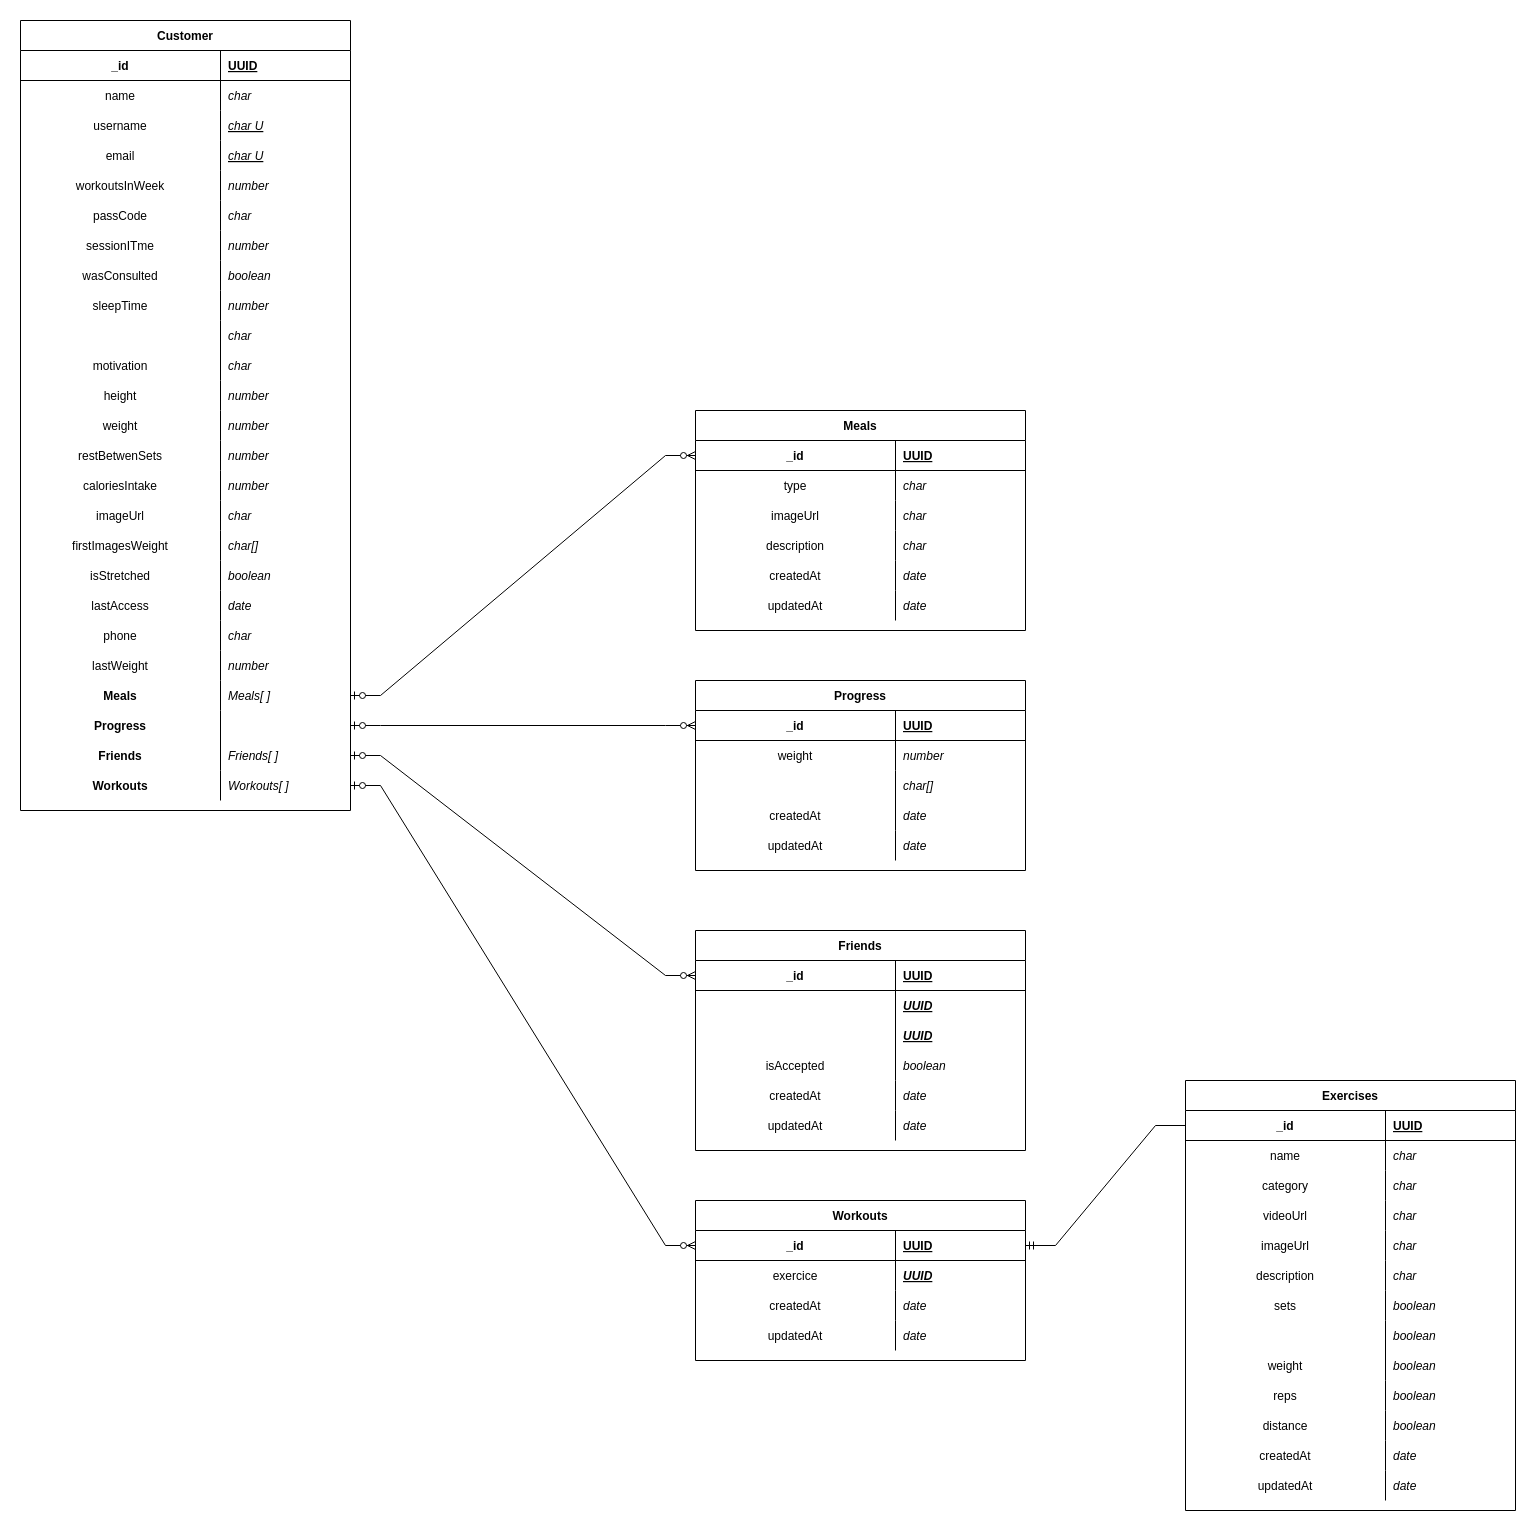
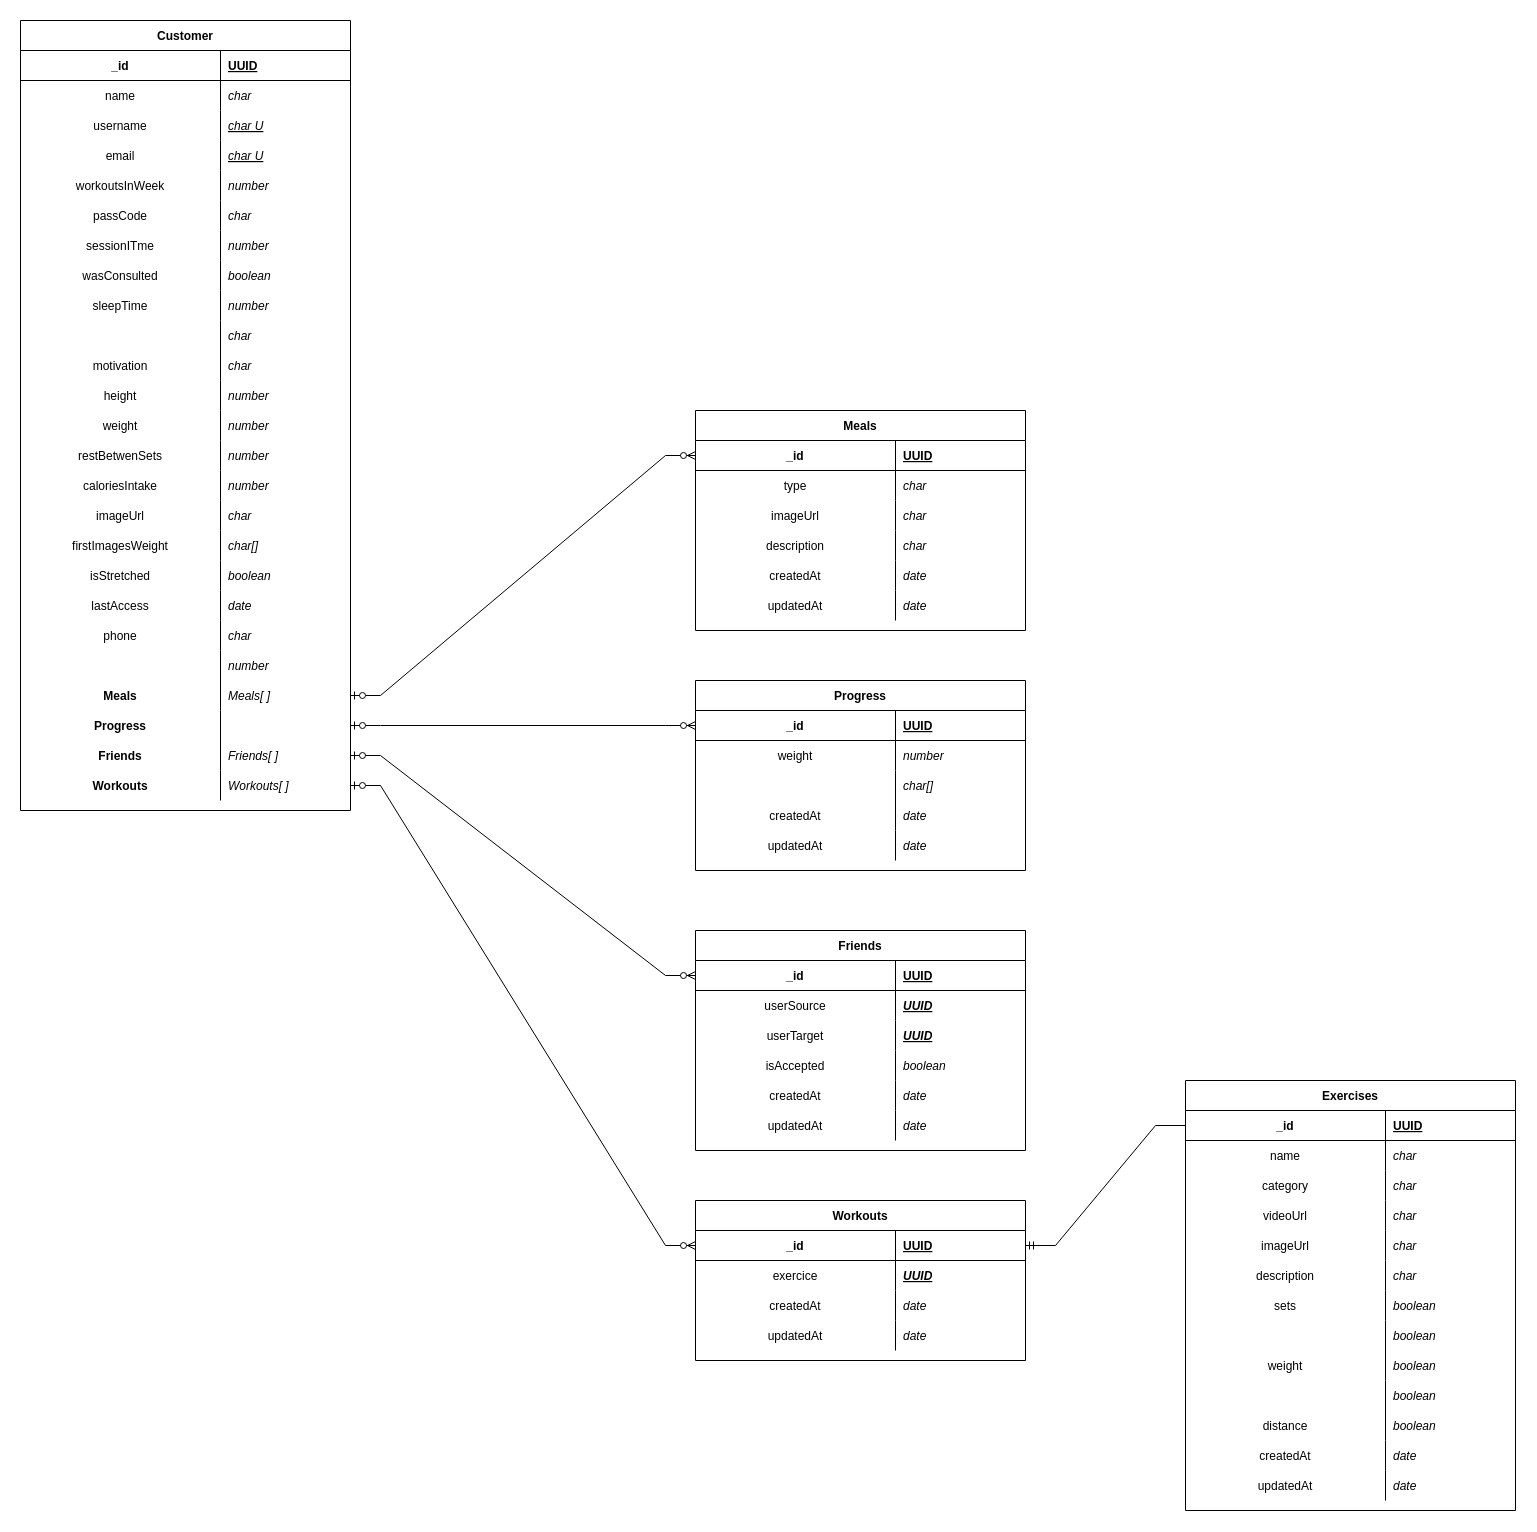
(121, 666) -> none
none -> (796, 1006)
none -> (796, 1036)
(1286, 1396) -> none
